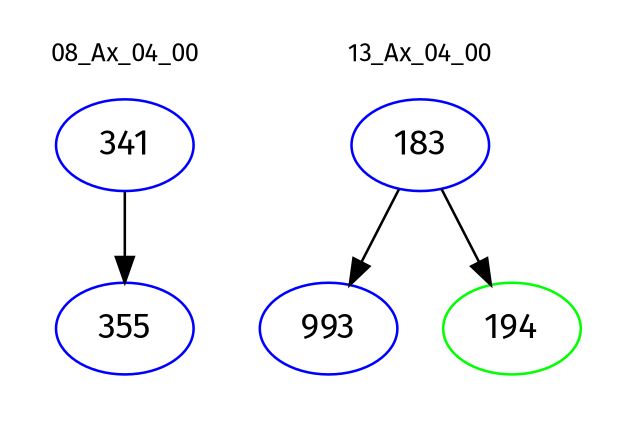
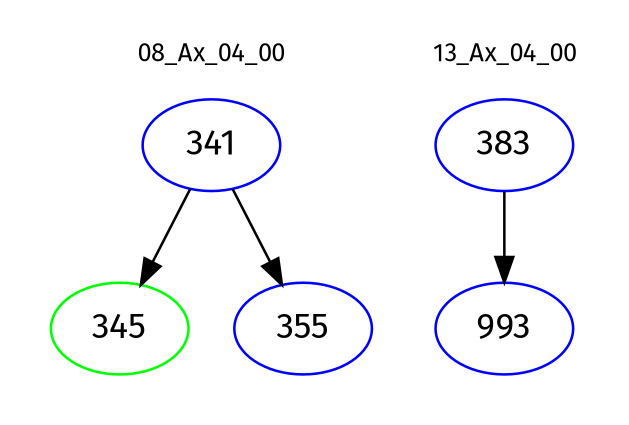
(420, 145) -> (504, 145)
none -> (120, 329)
(512, 329) -> none
